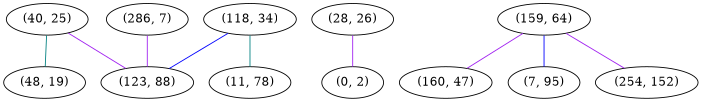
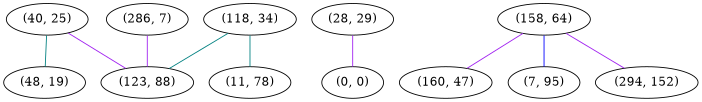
(353, 19) -> (353, 19)
(544, 19) -> (544, 19)
(199, 51) -> (199, 51)
(353, 83) -> (353, 83)
(647, 83) -> (647, 83)
